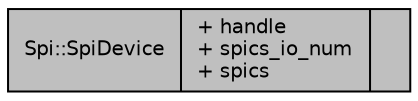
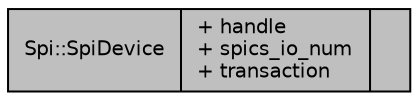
(234, 71) -> (264, 71)
